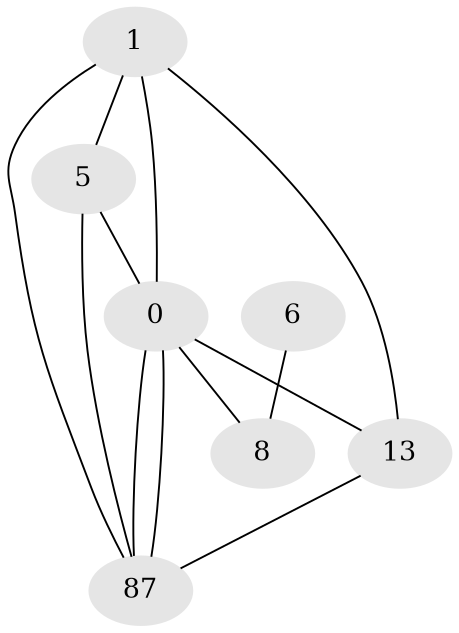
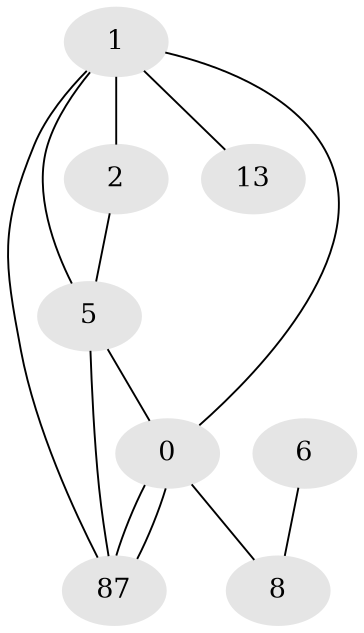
none -> (116, 179)
(266, 378) -> none
(271, 522) -> none
